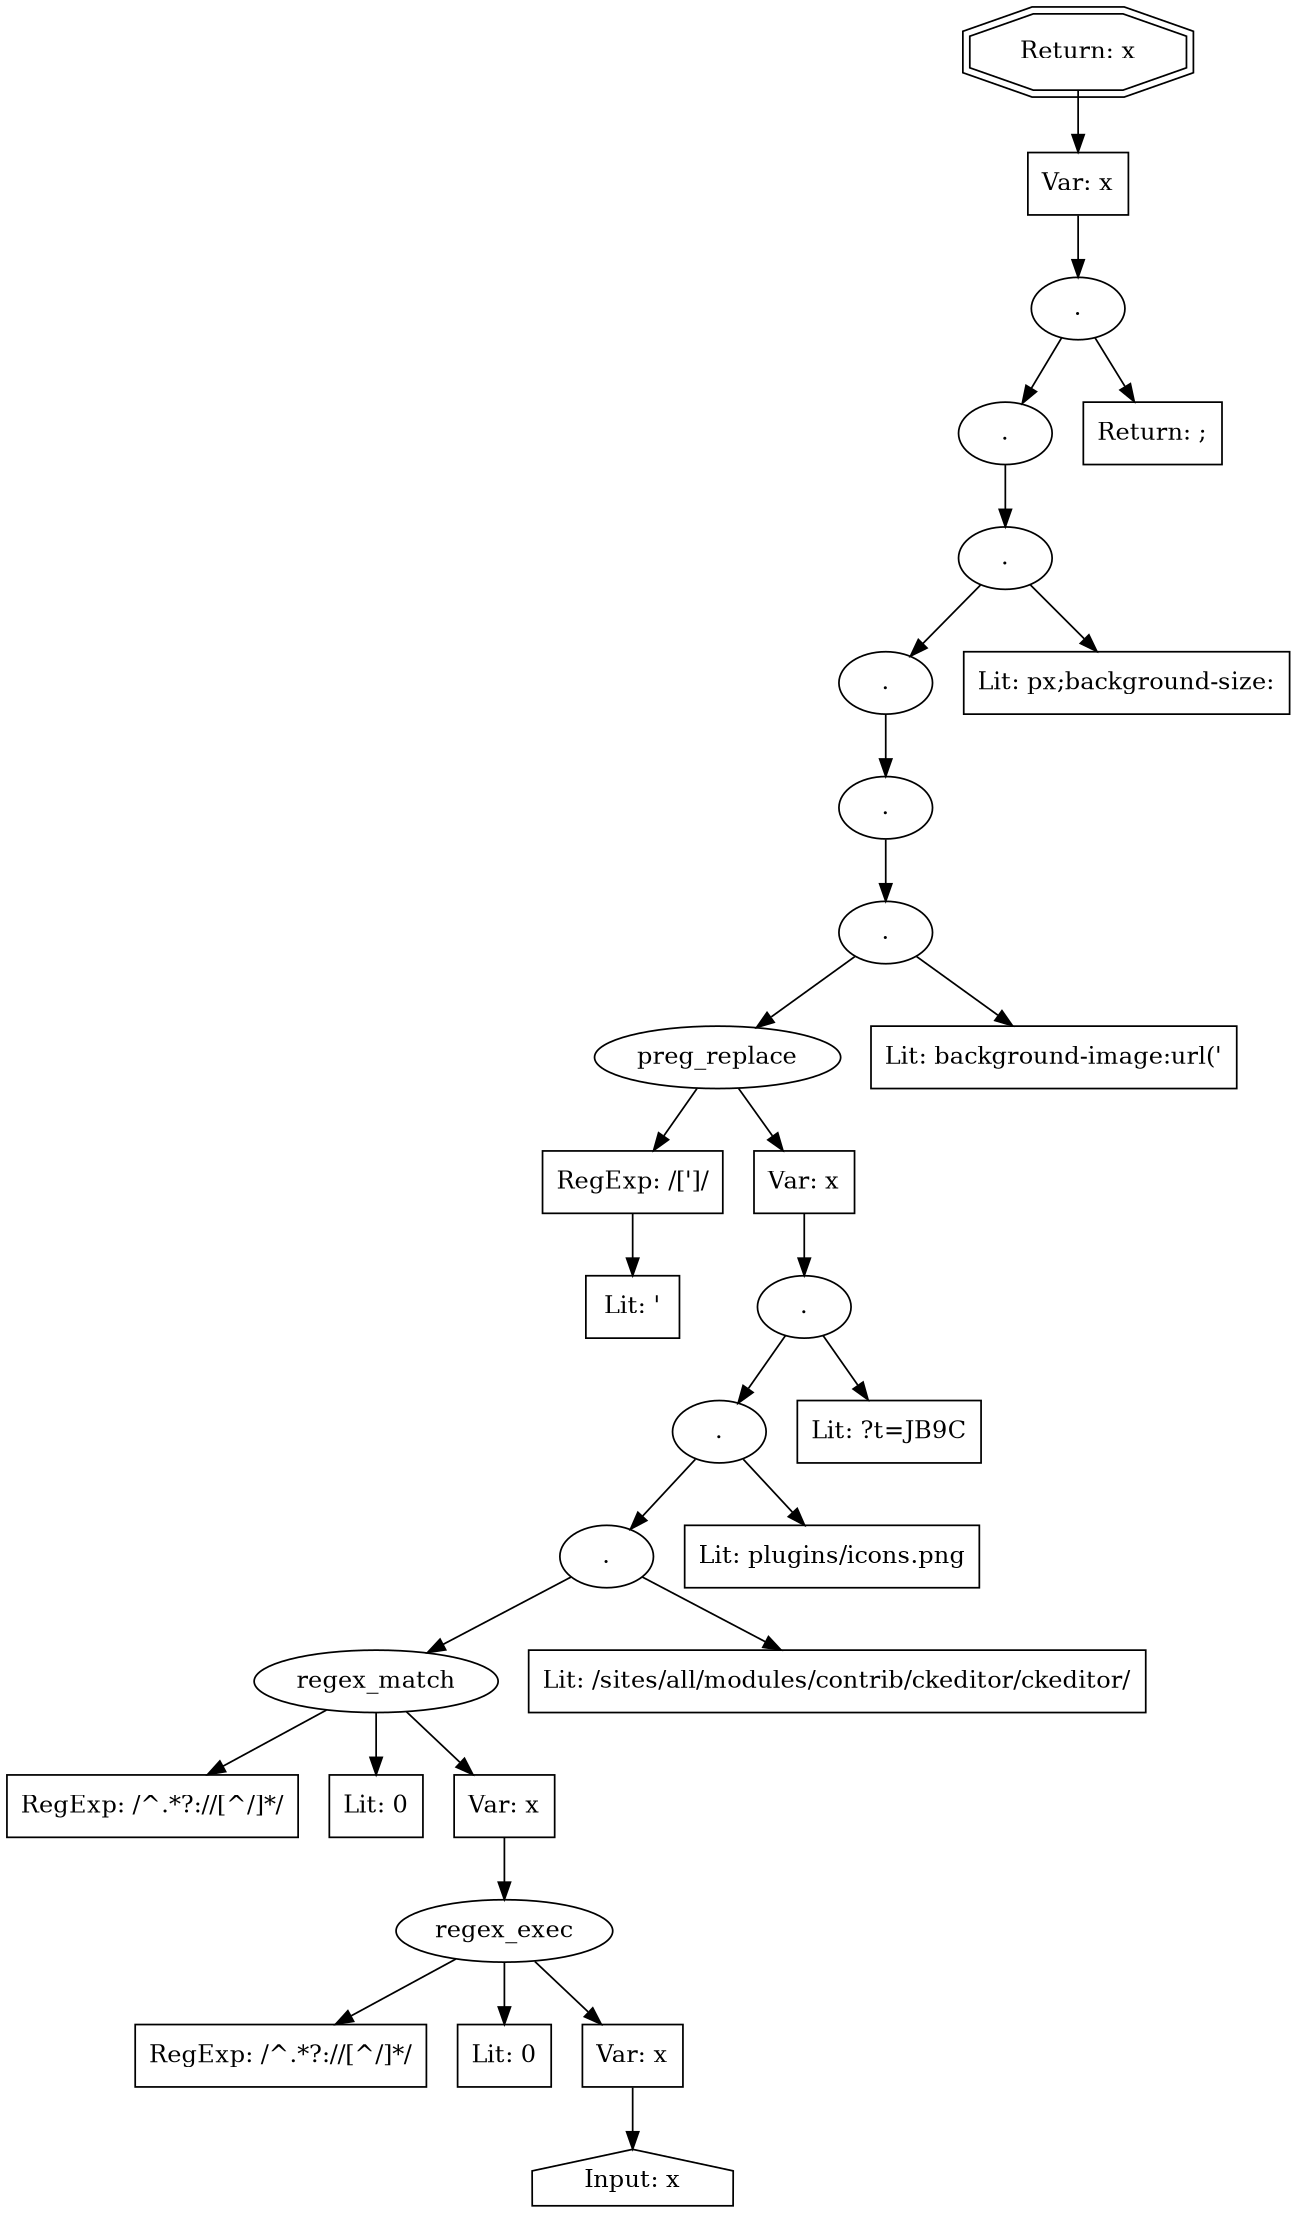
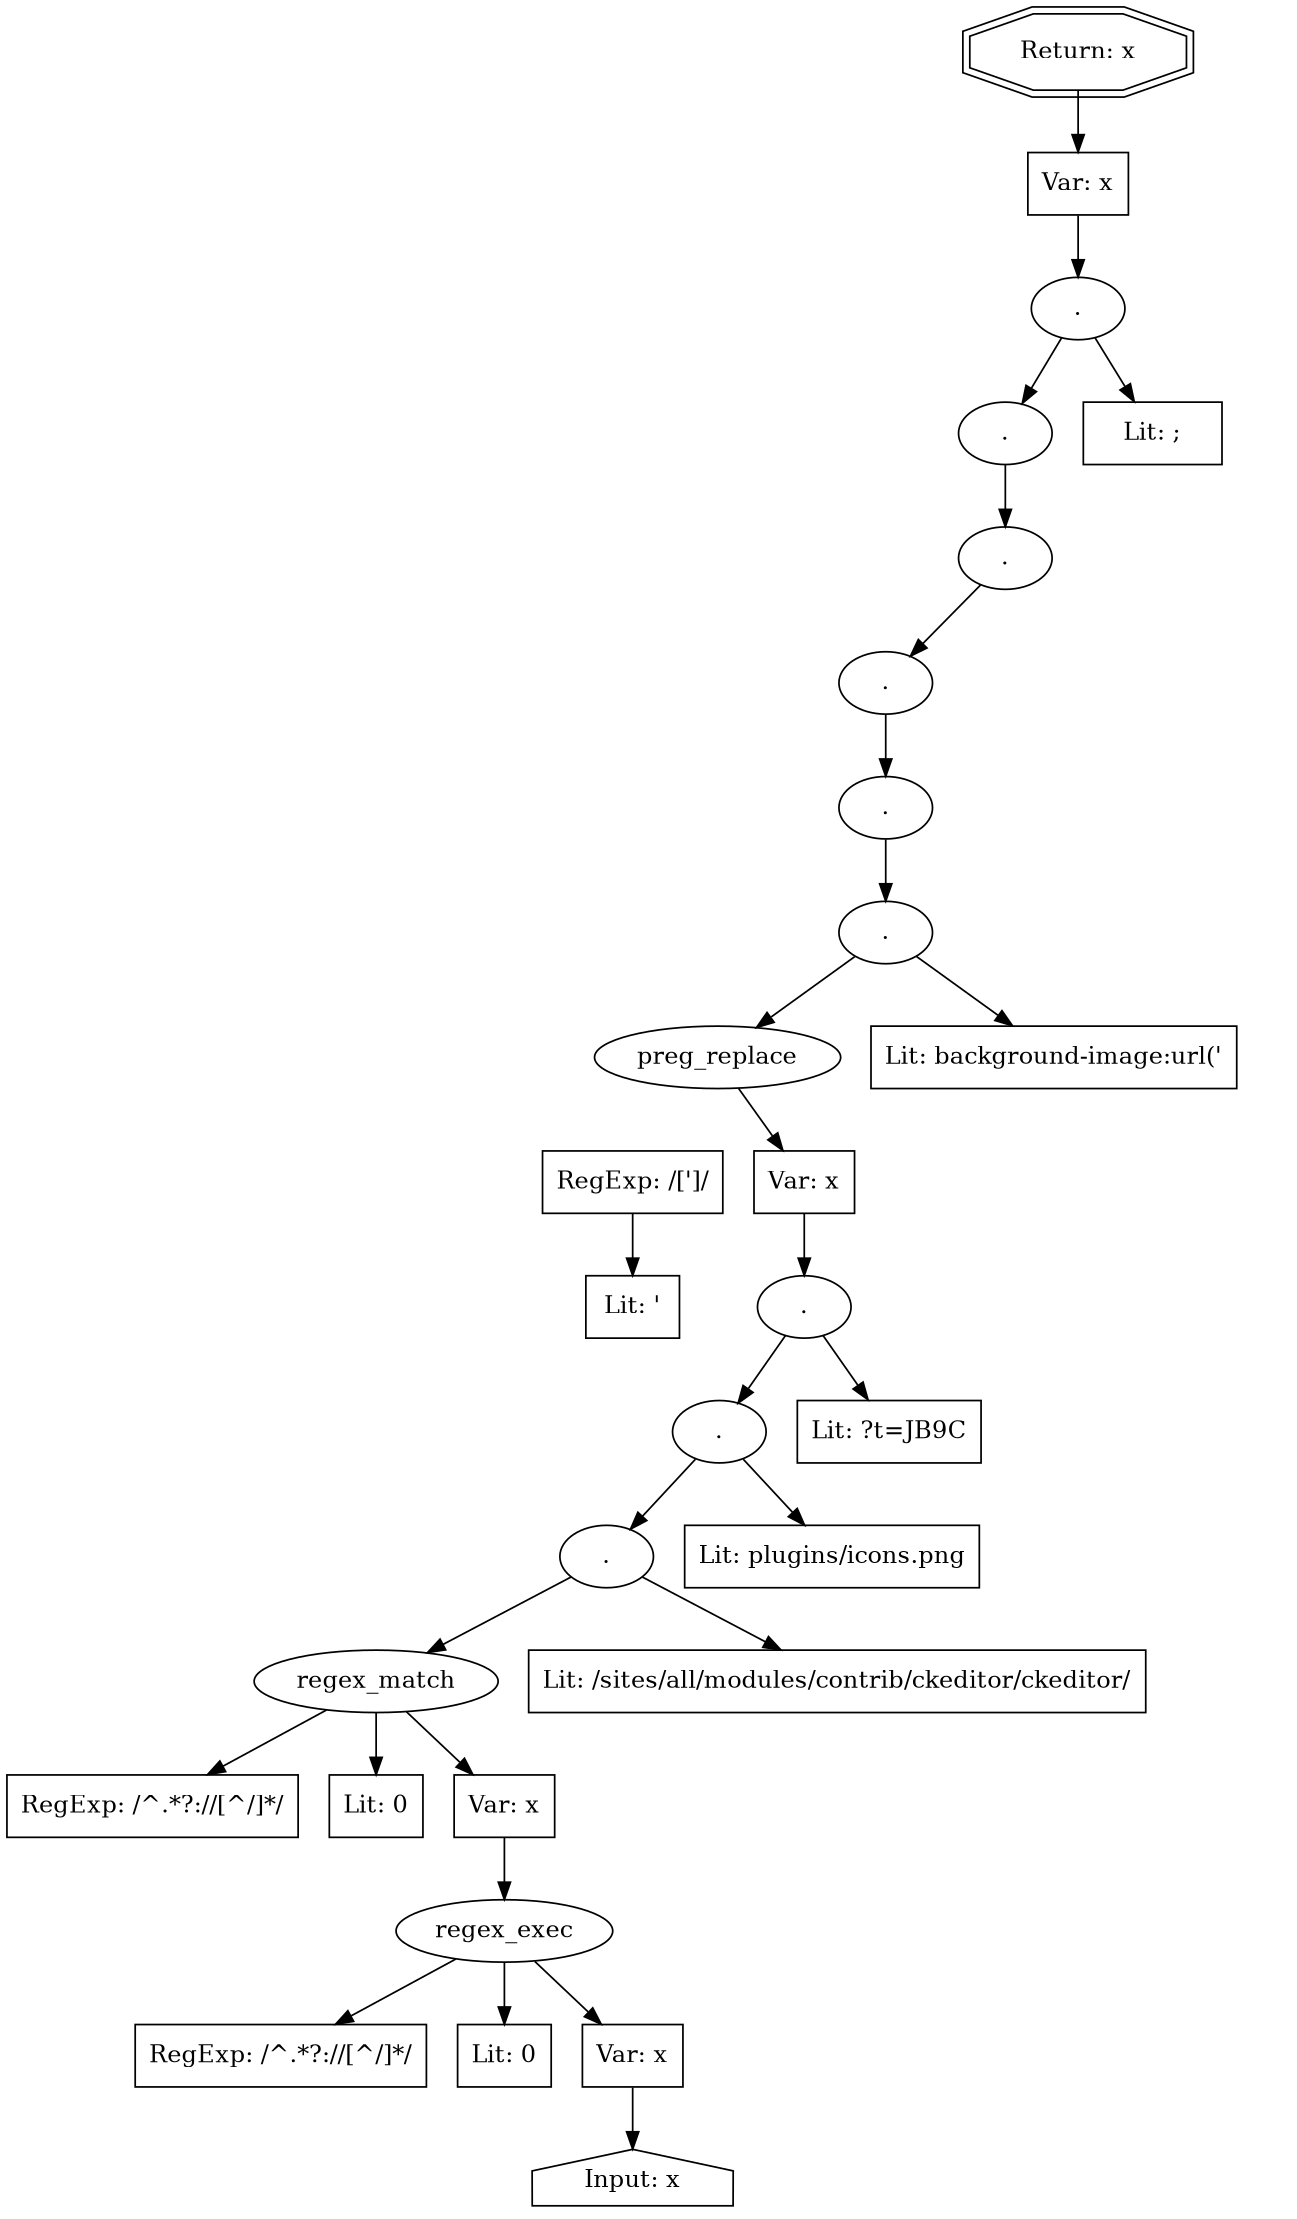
(1153, 433) -> (1153, 433)
(1127, 683) -> none
(680, 1112) -> none
